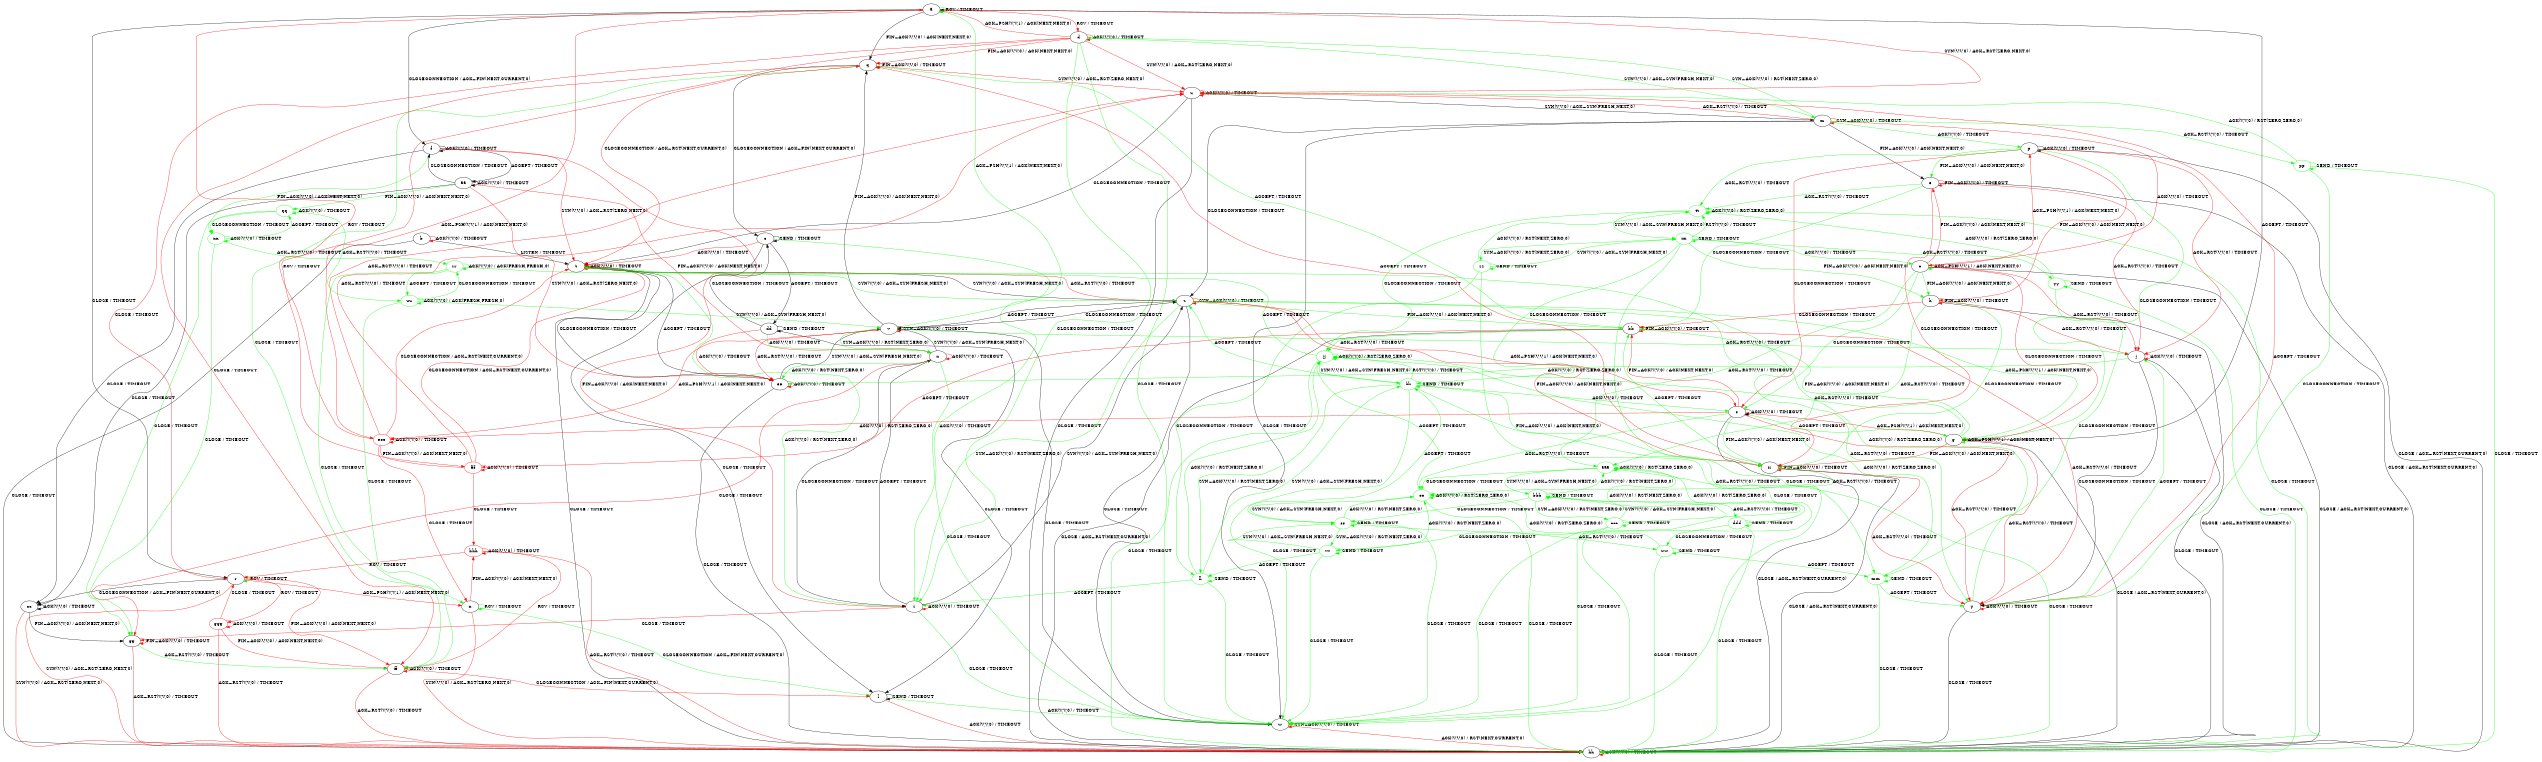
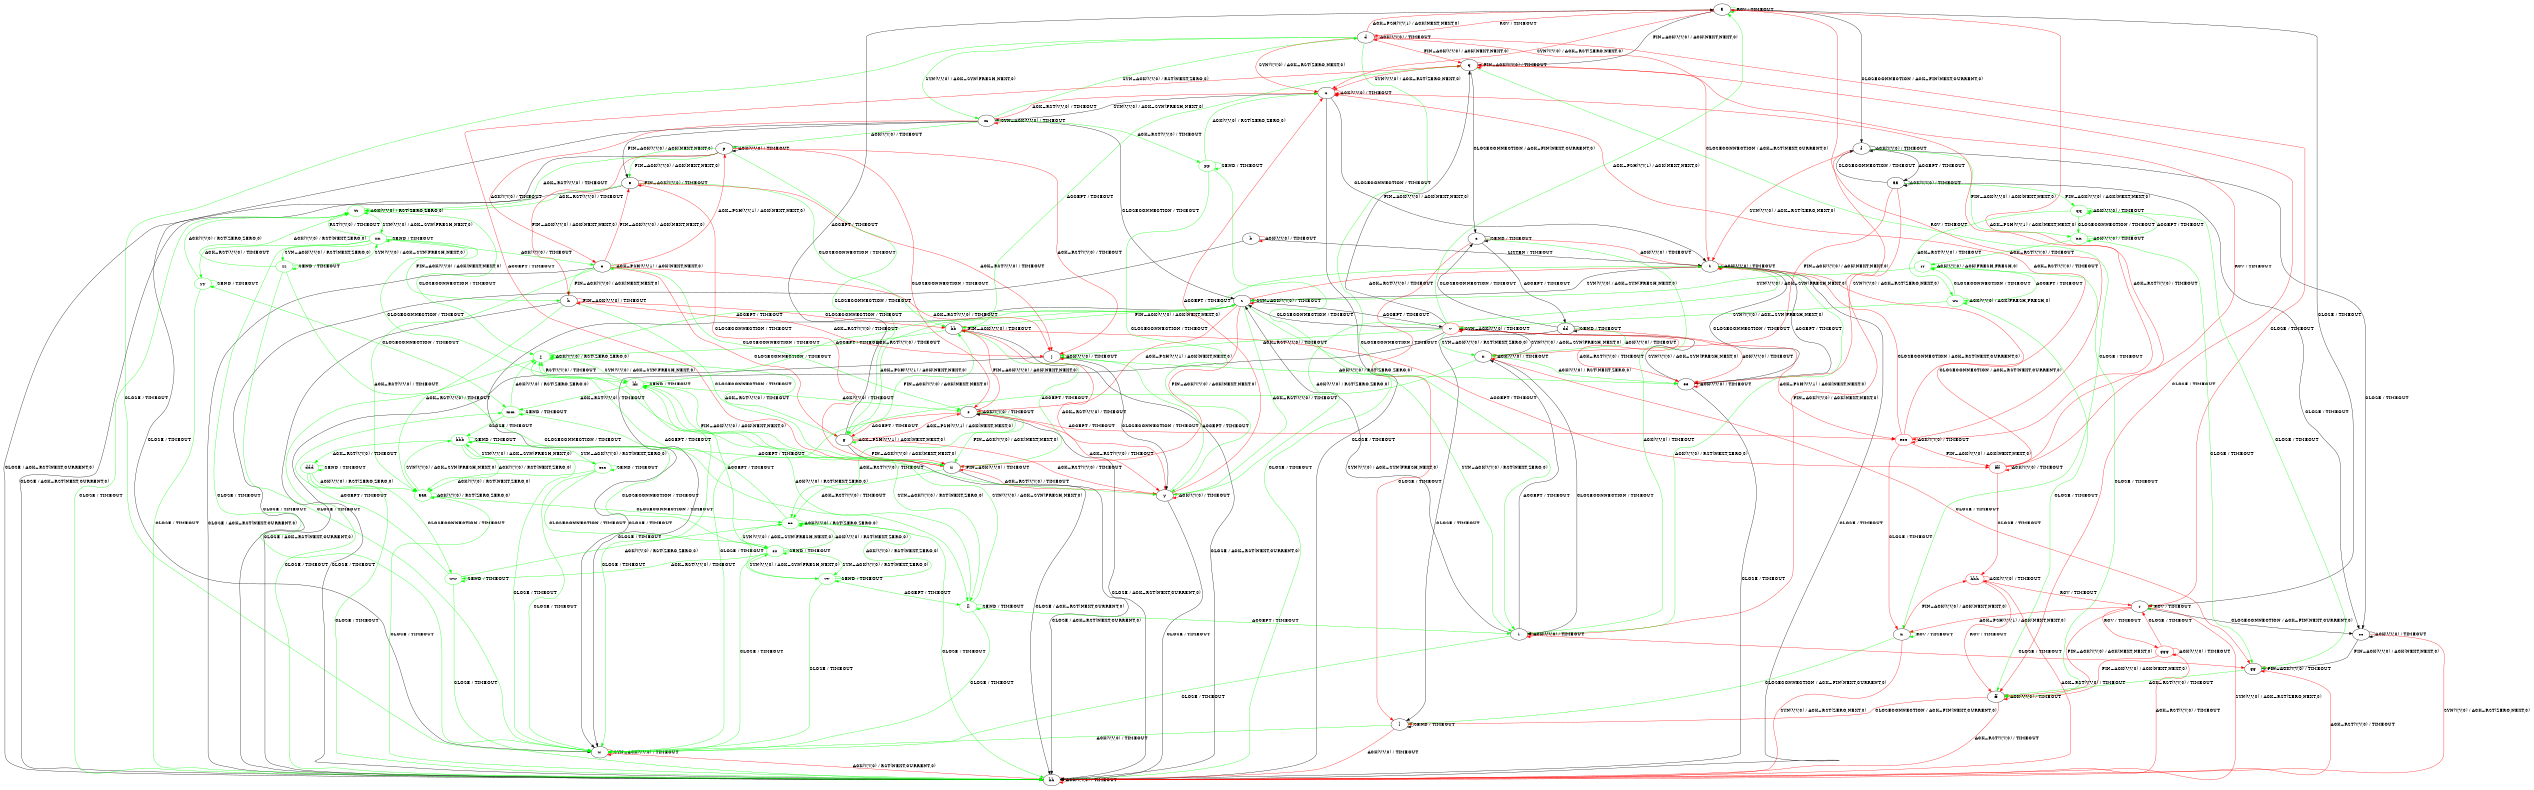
(889, 329) -> (1451, 329)
(896, 426) -> (1092, 426)
(659, 427) -> (1431, 449)
(1844, 432) -> (905, 417)
(1824, 744) -> (487, 425)
